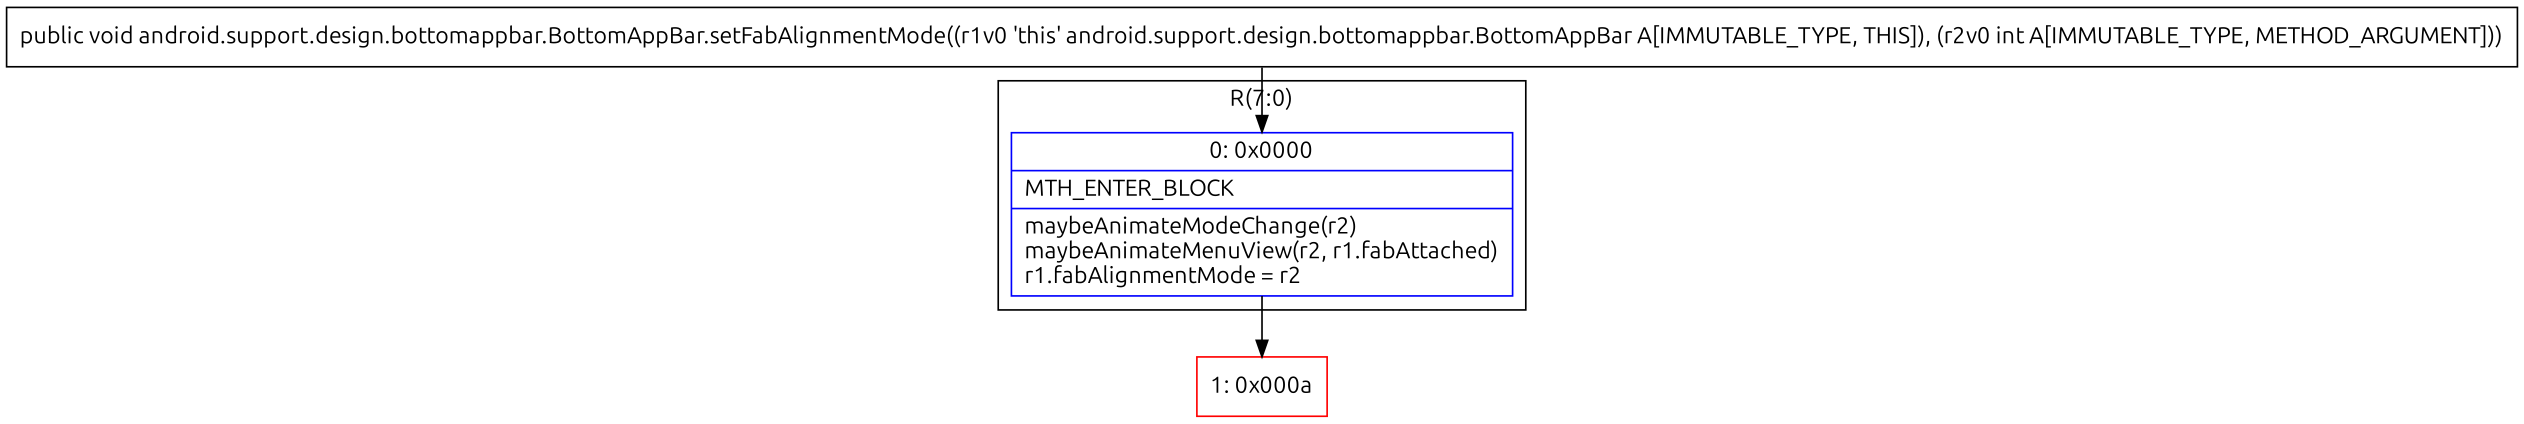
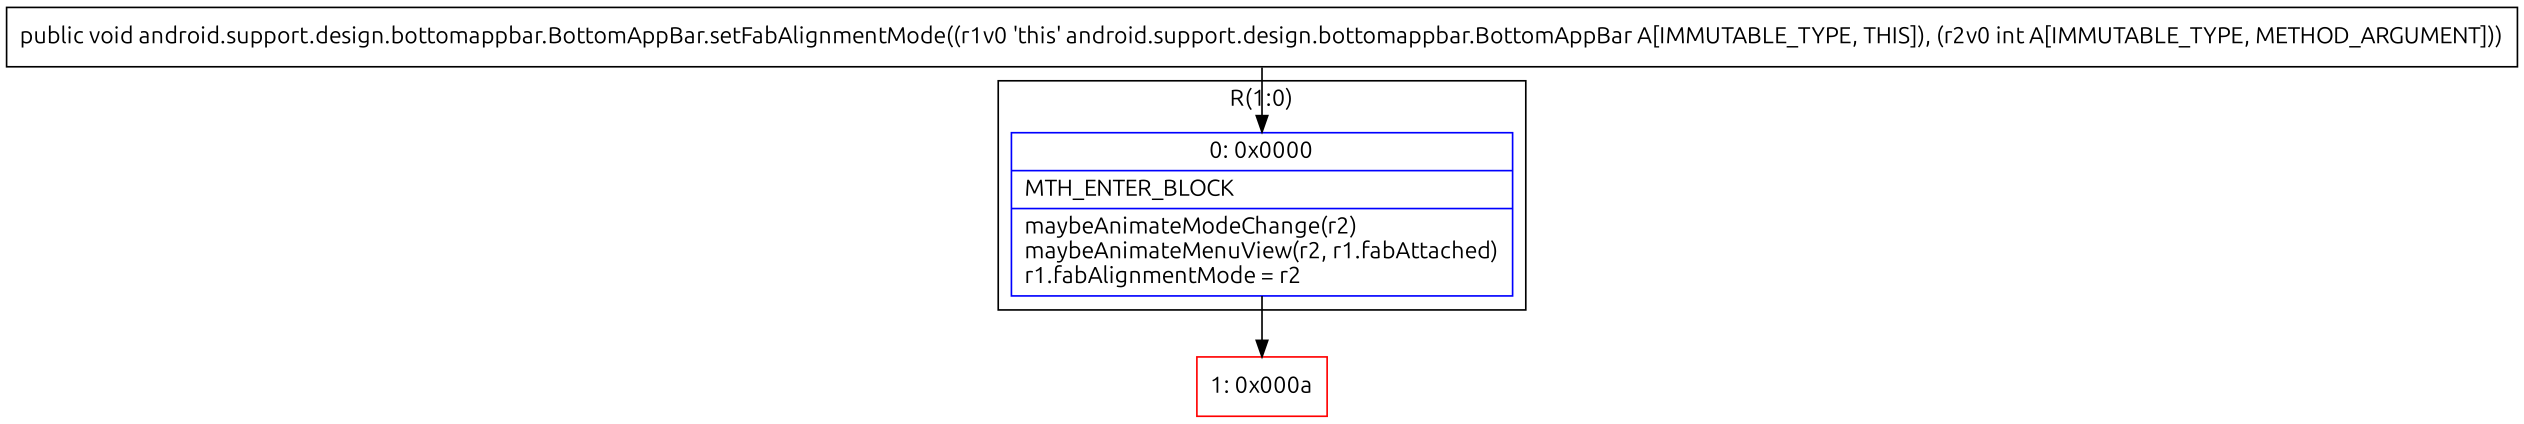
(1262, 100) -> (1262, 100)
